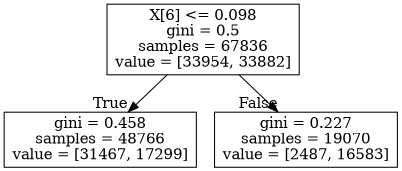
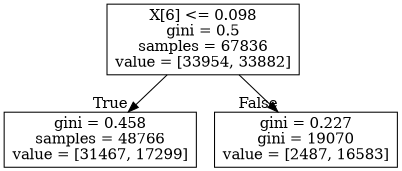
(306, 140) -> (306, 140)
